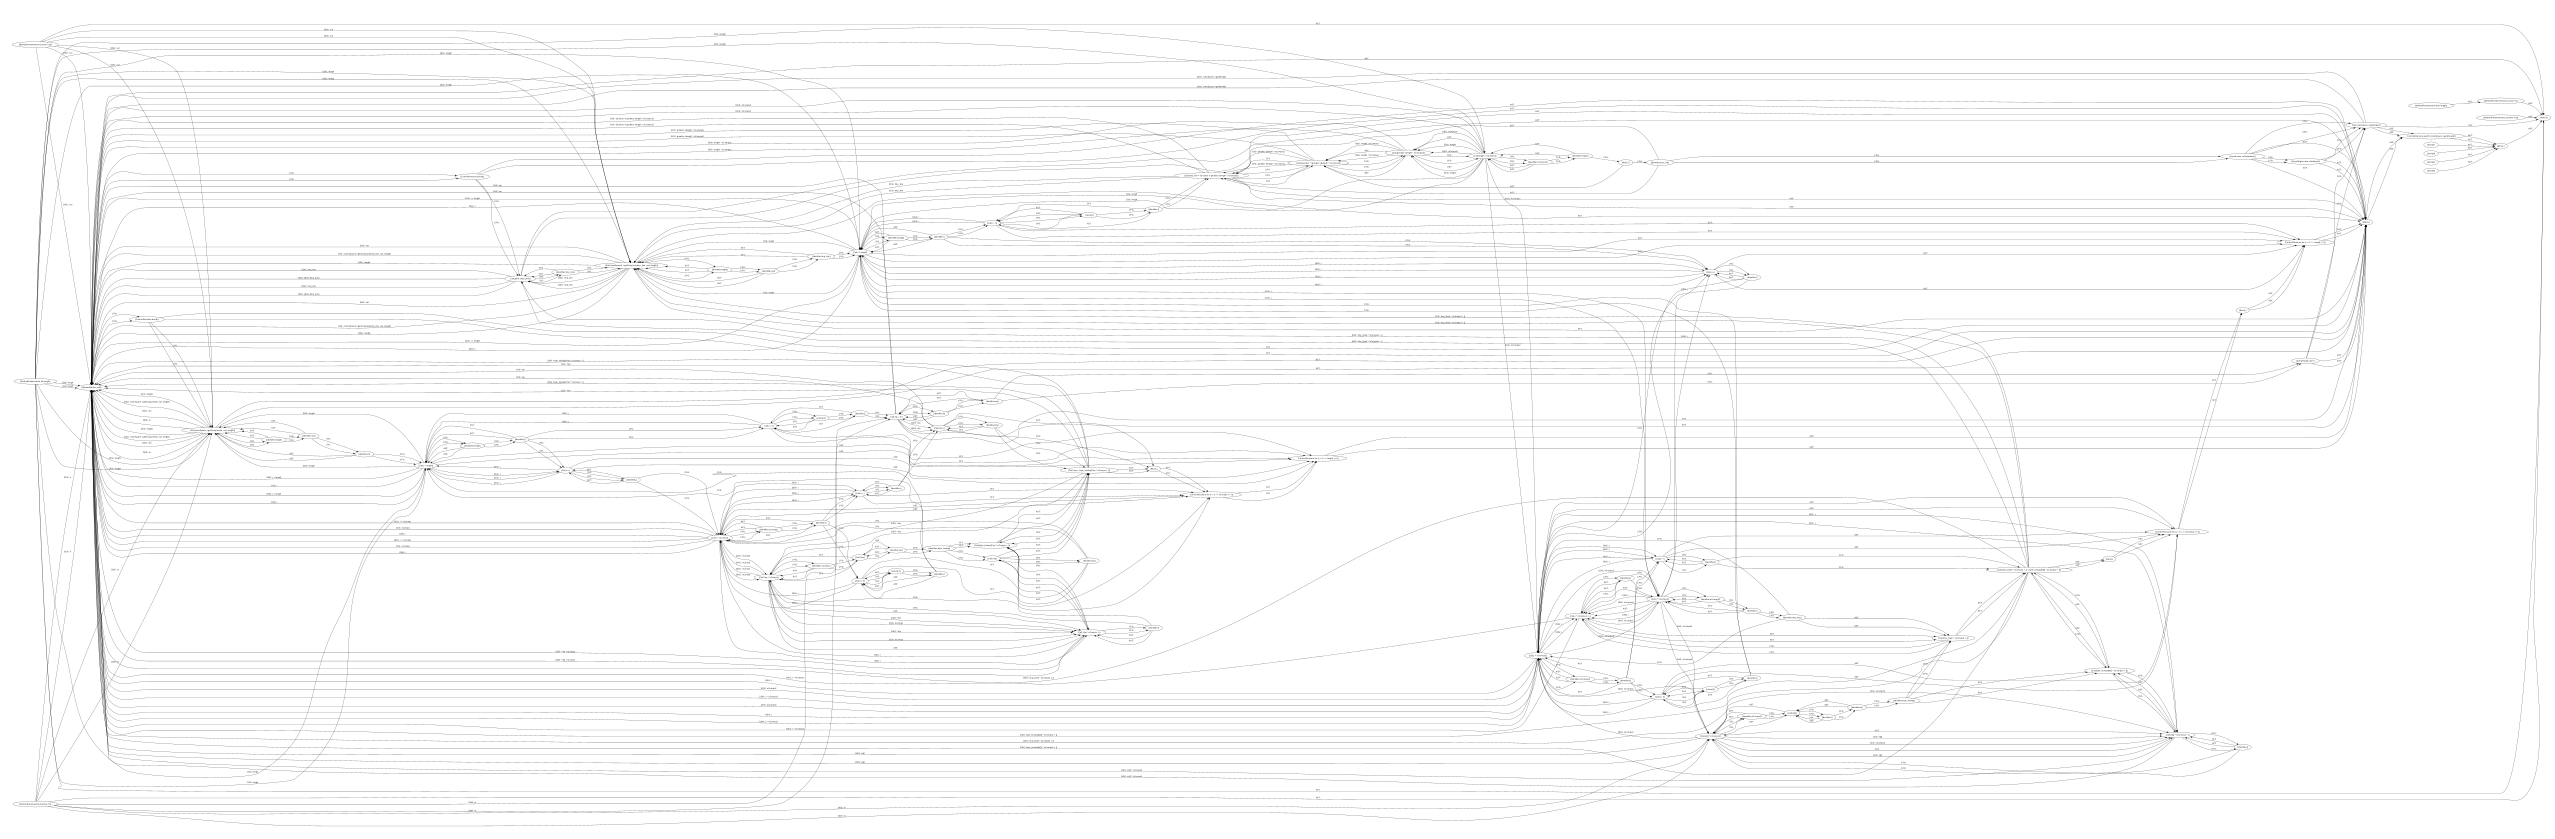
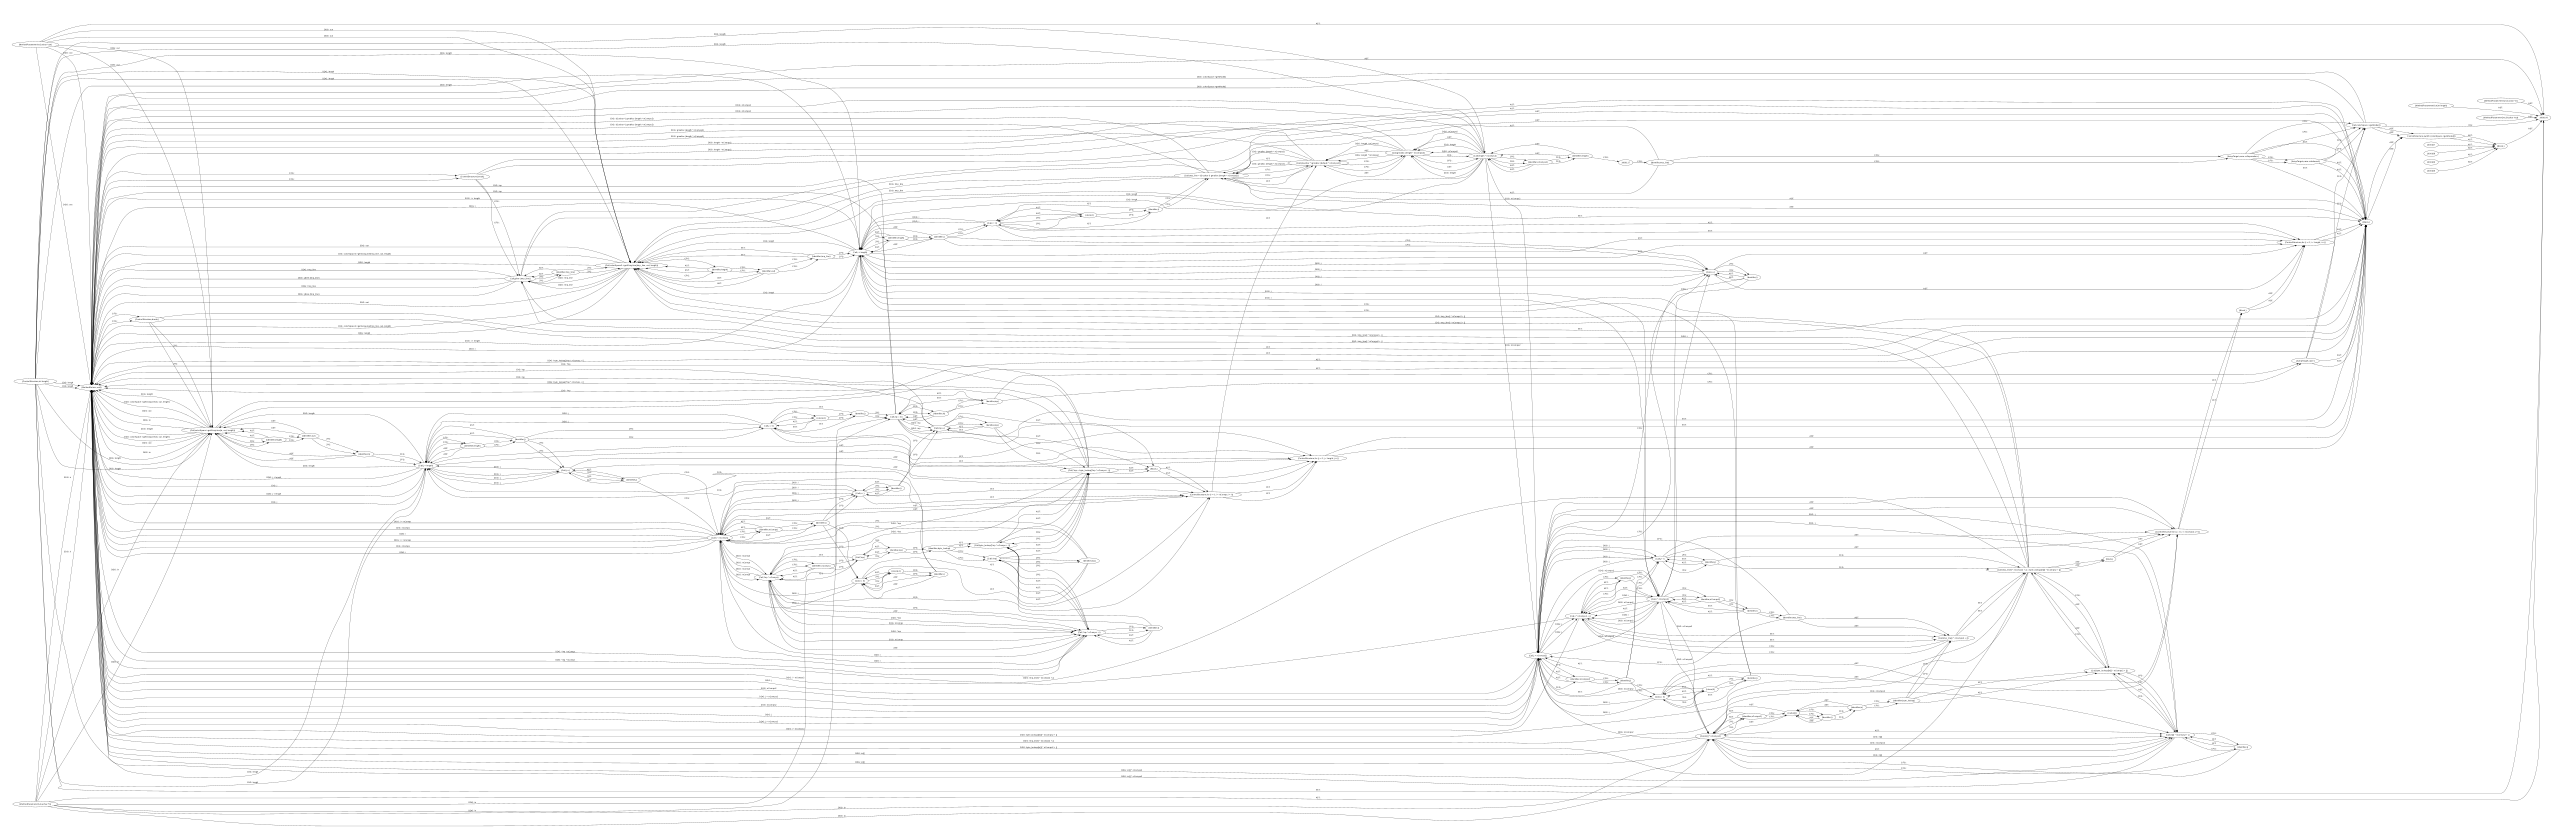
(2465, 103) -> (2494, 110)
(2243, 156) -> (2243, 156)
(1476, 188) -> (1241, 322)
(35, 381) -> (35, 381)
